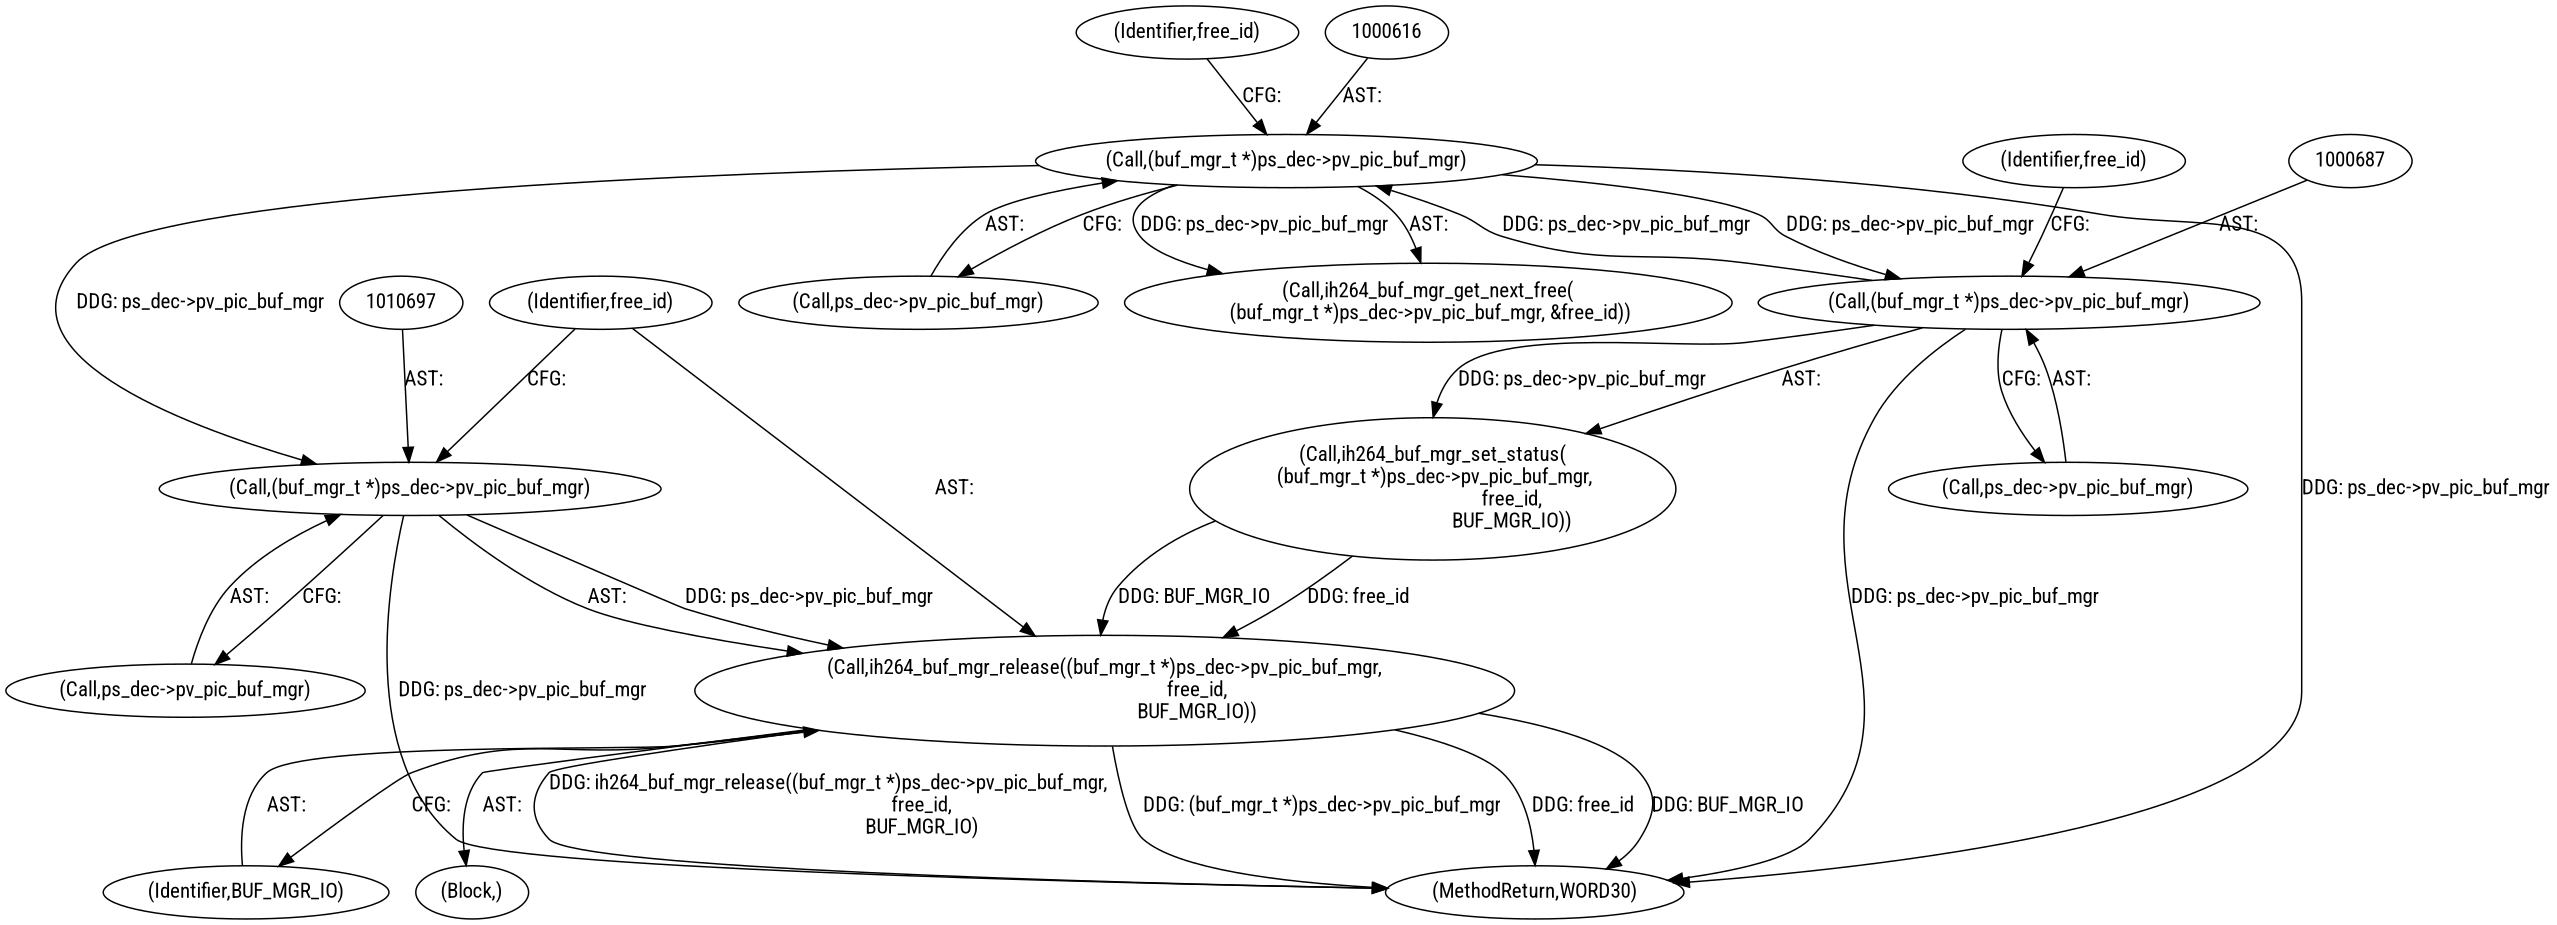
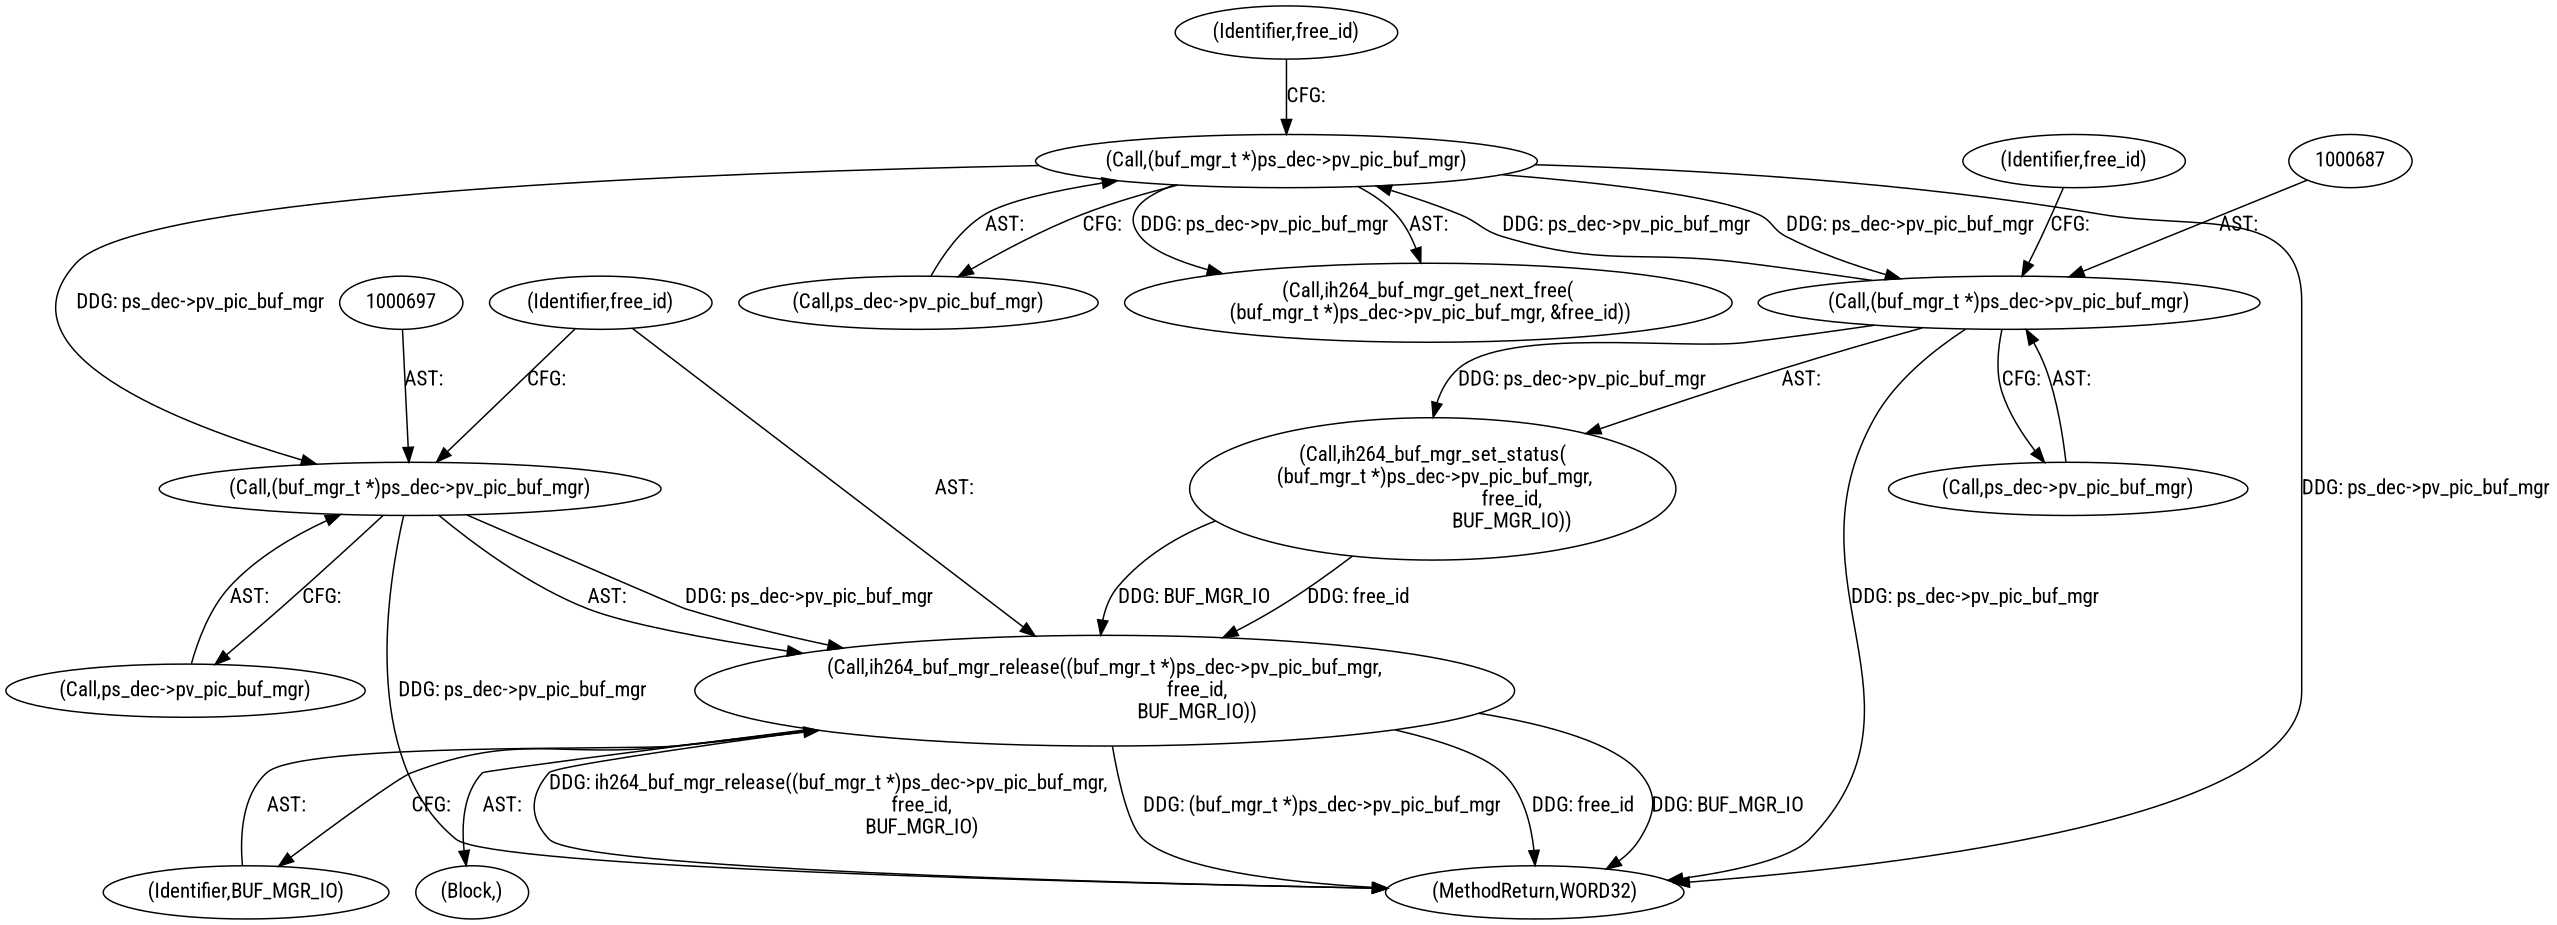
(1387, 33) -> none
(401, 303) -> (401, 303)
(1535, 892) -> (1535, 892)
